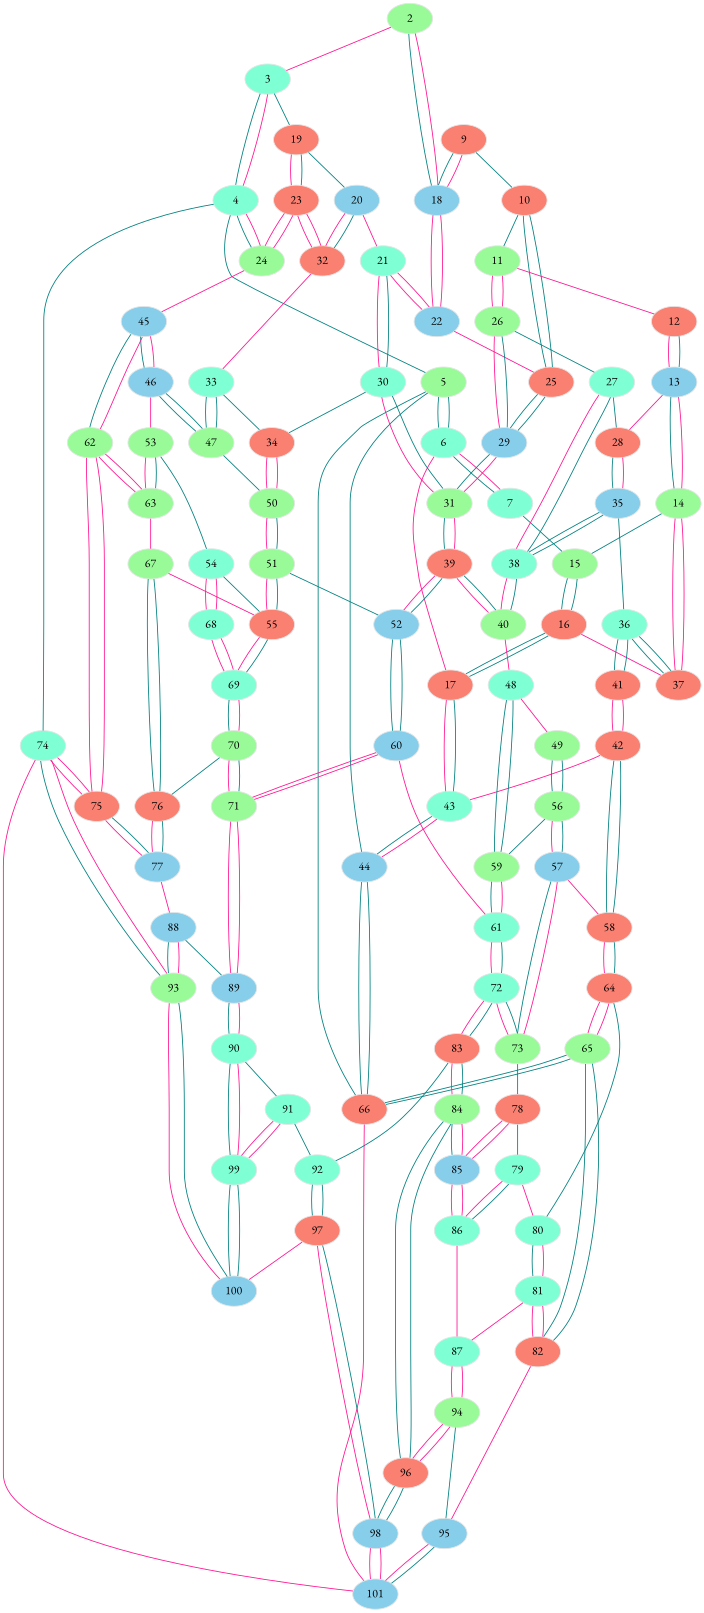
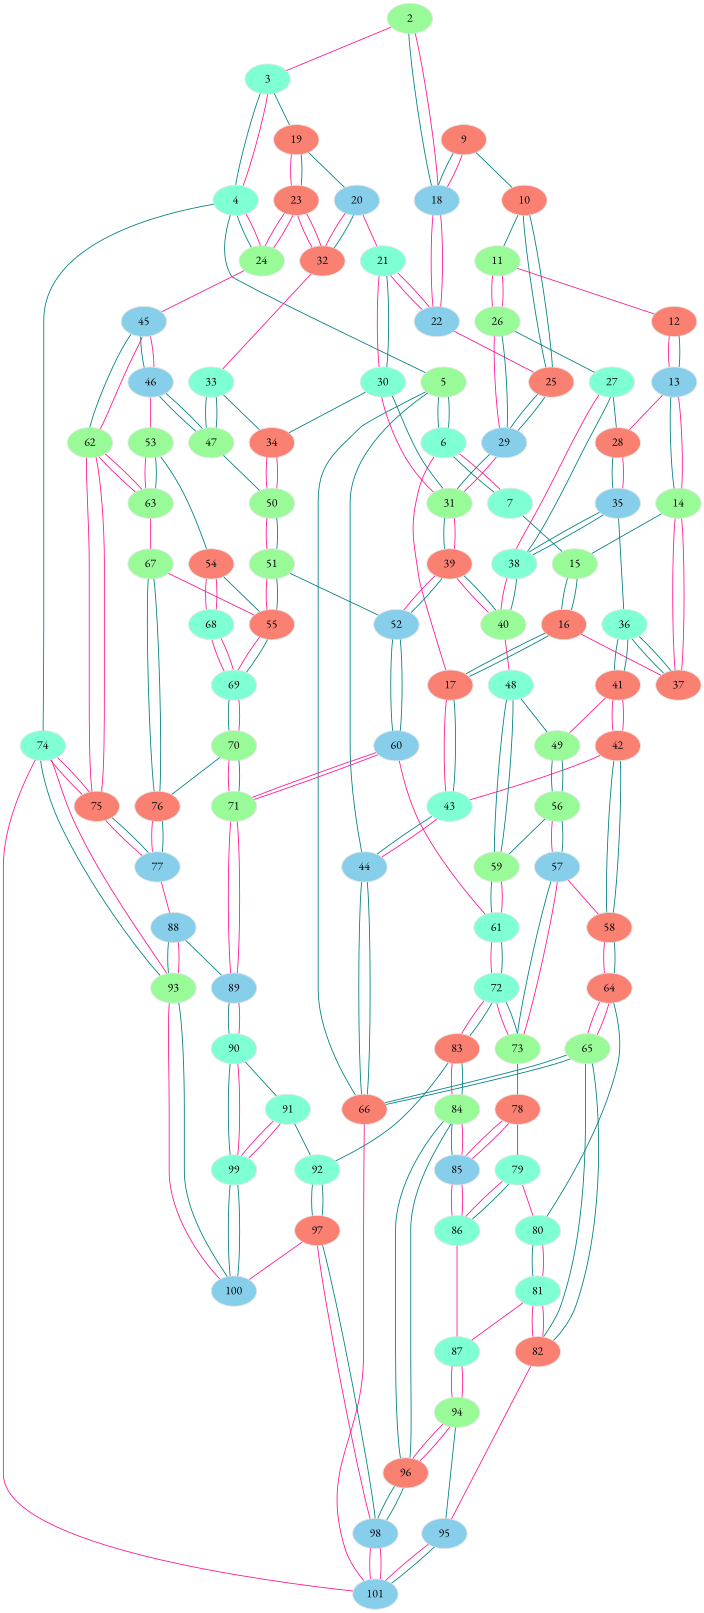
(211, 564) -> (211, 564)
(534, 715) -> (534, 715)
none -> (588, 715)
